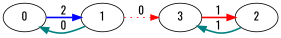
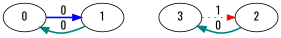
(64, 12) -> (64, 12)
(137, 17) -> none
(214, 17) -> (214, 17)
(218, 27) -> (218, 27)
